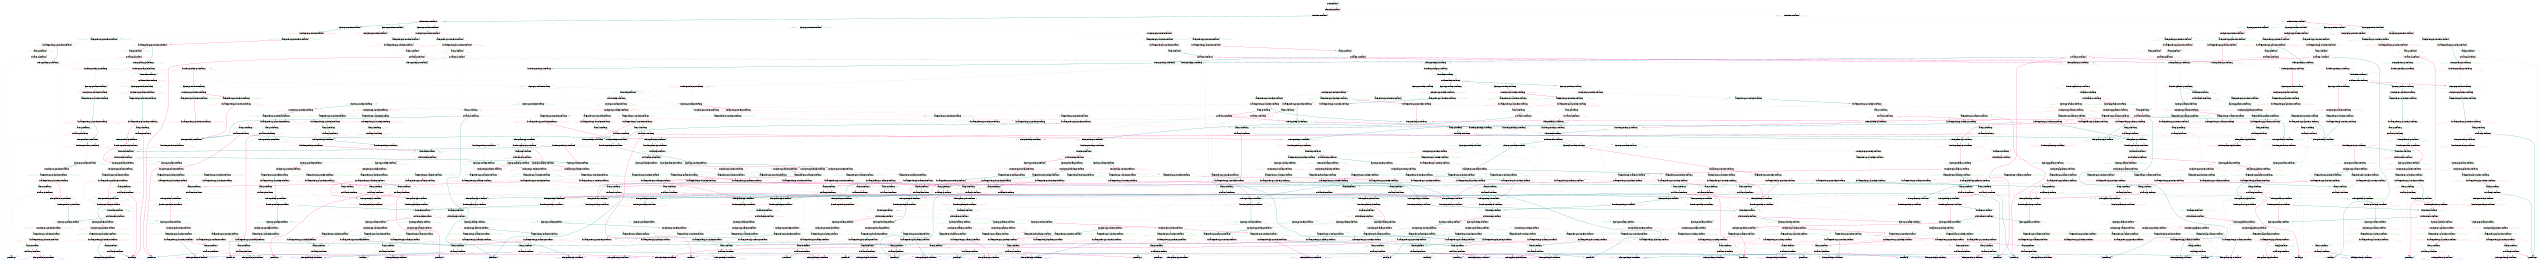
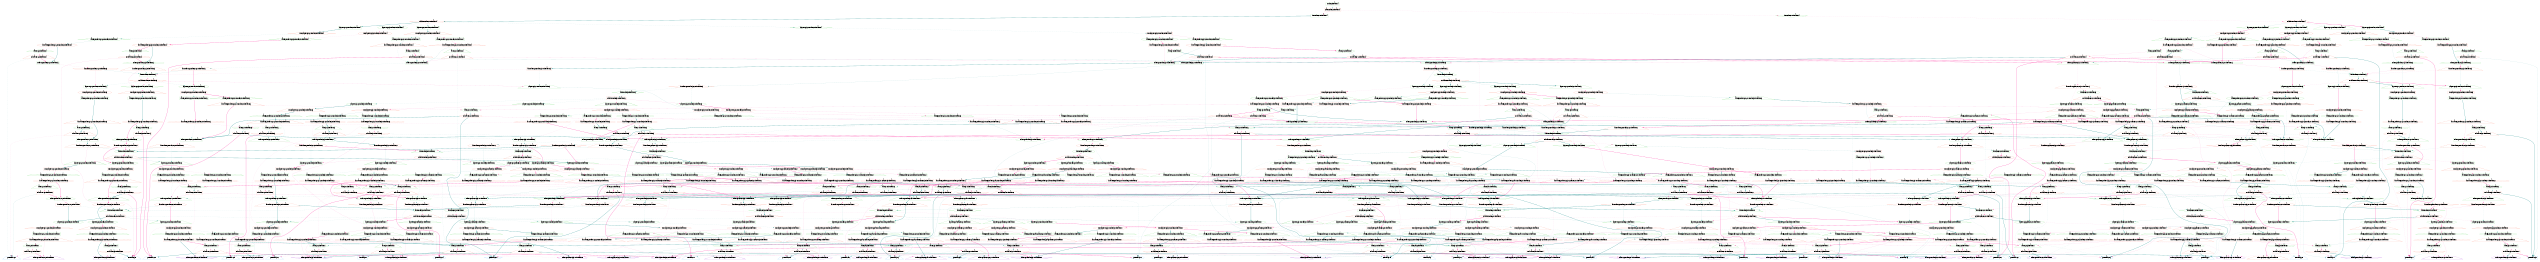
(2260, 183) -> none
